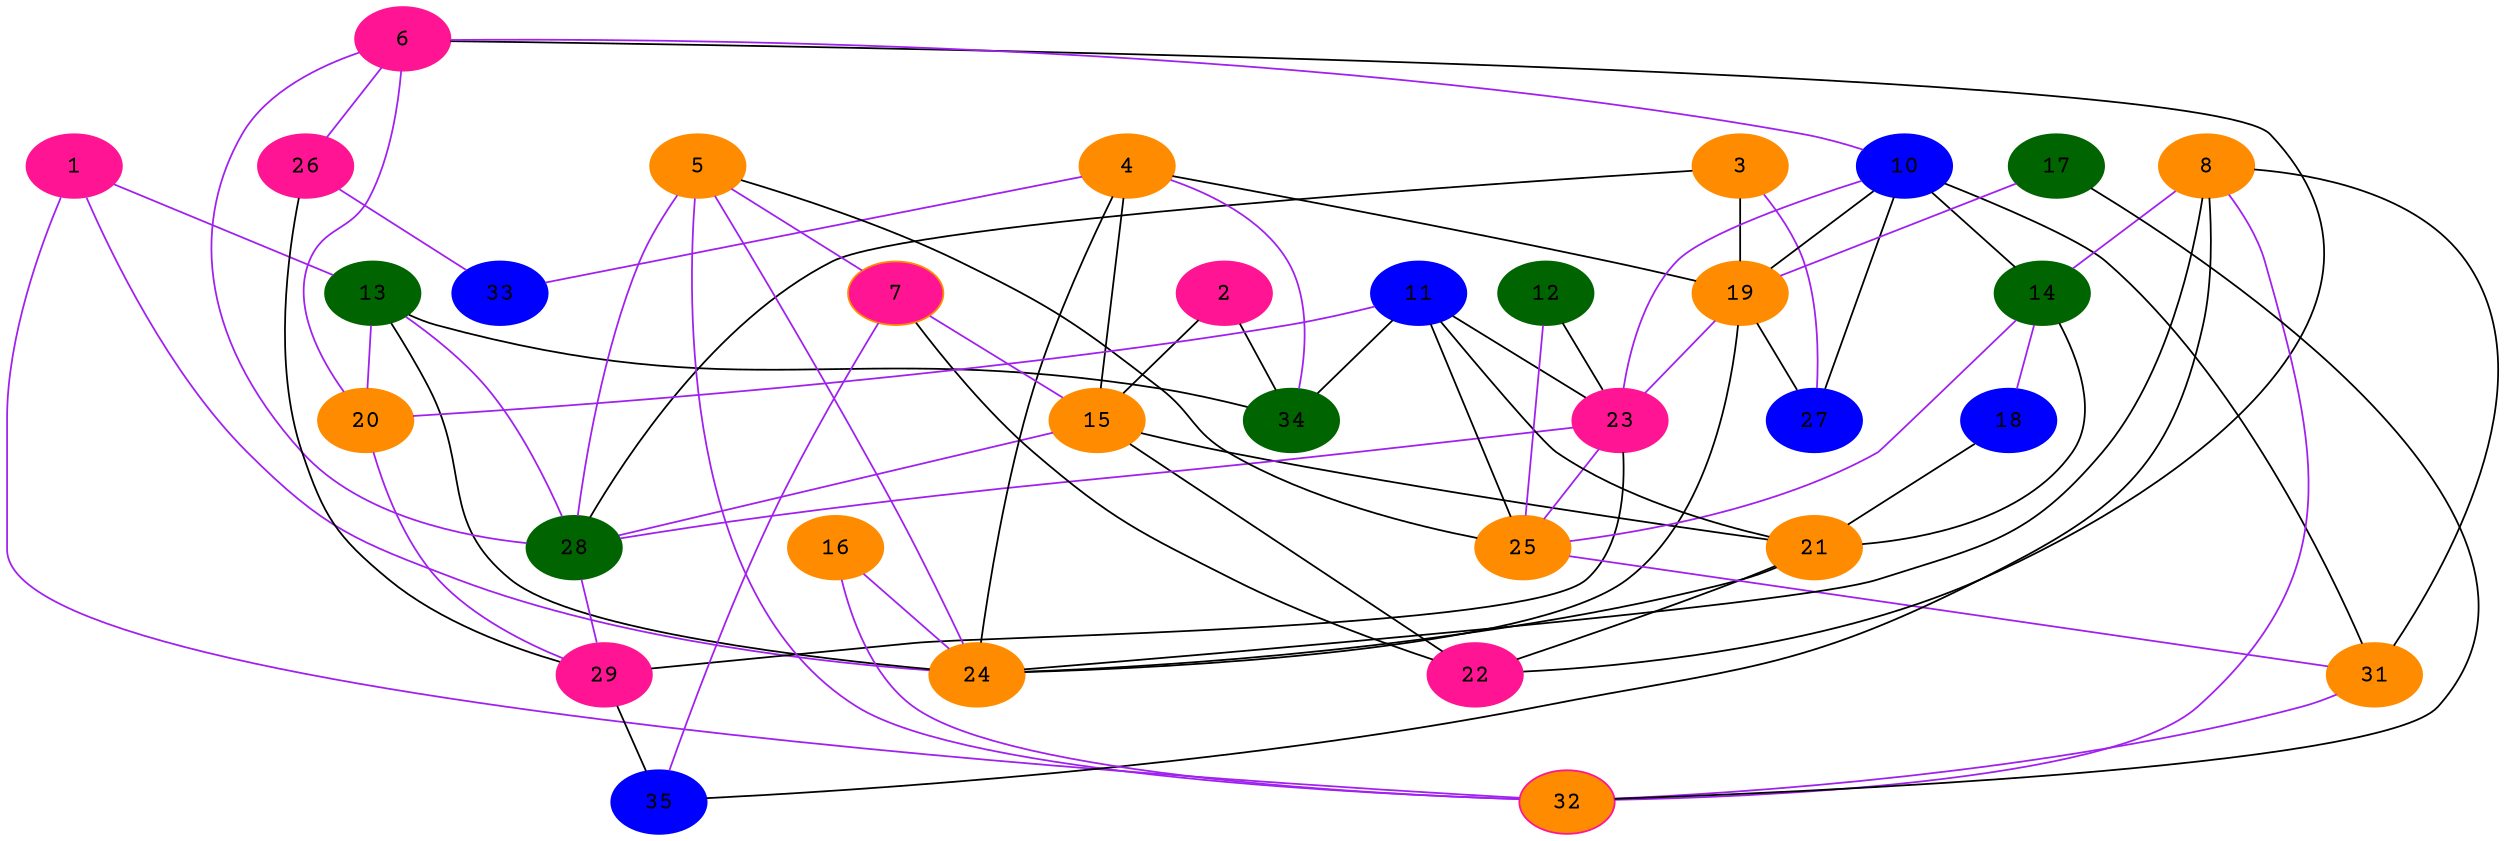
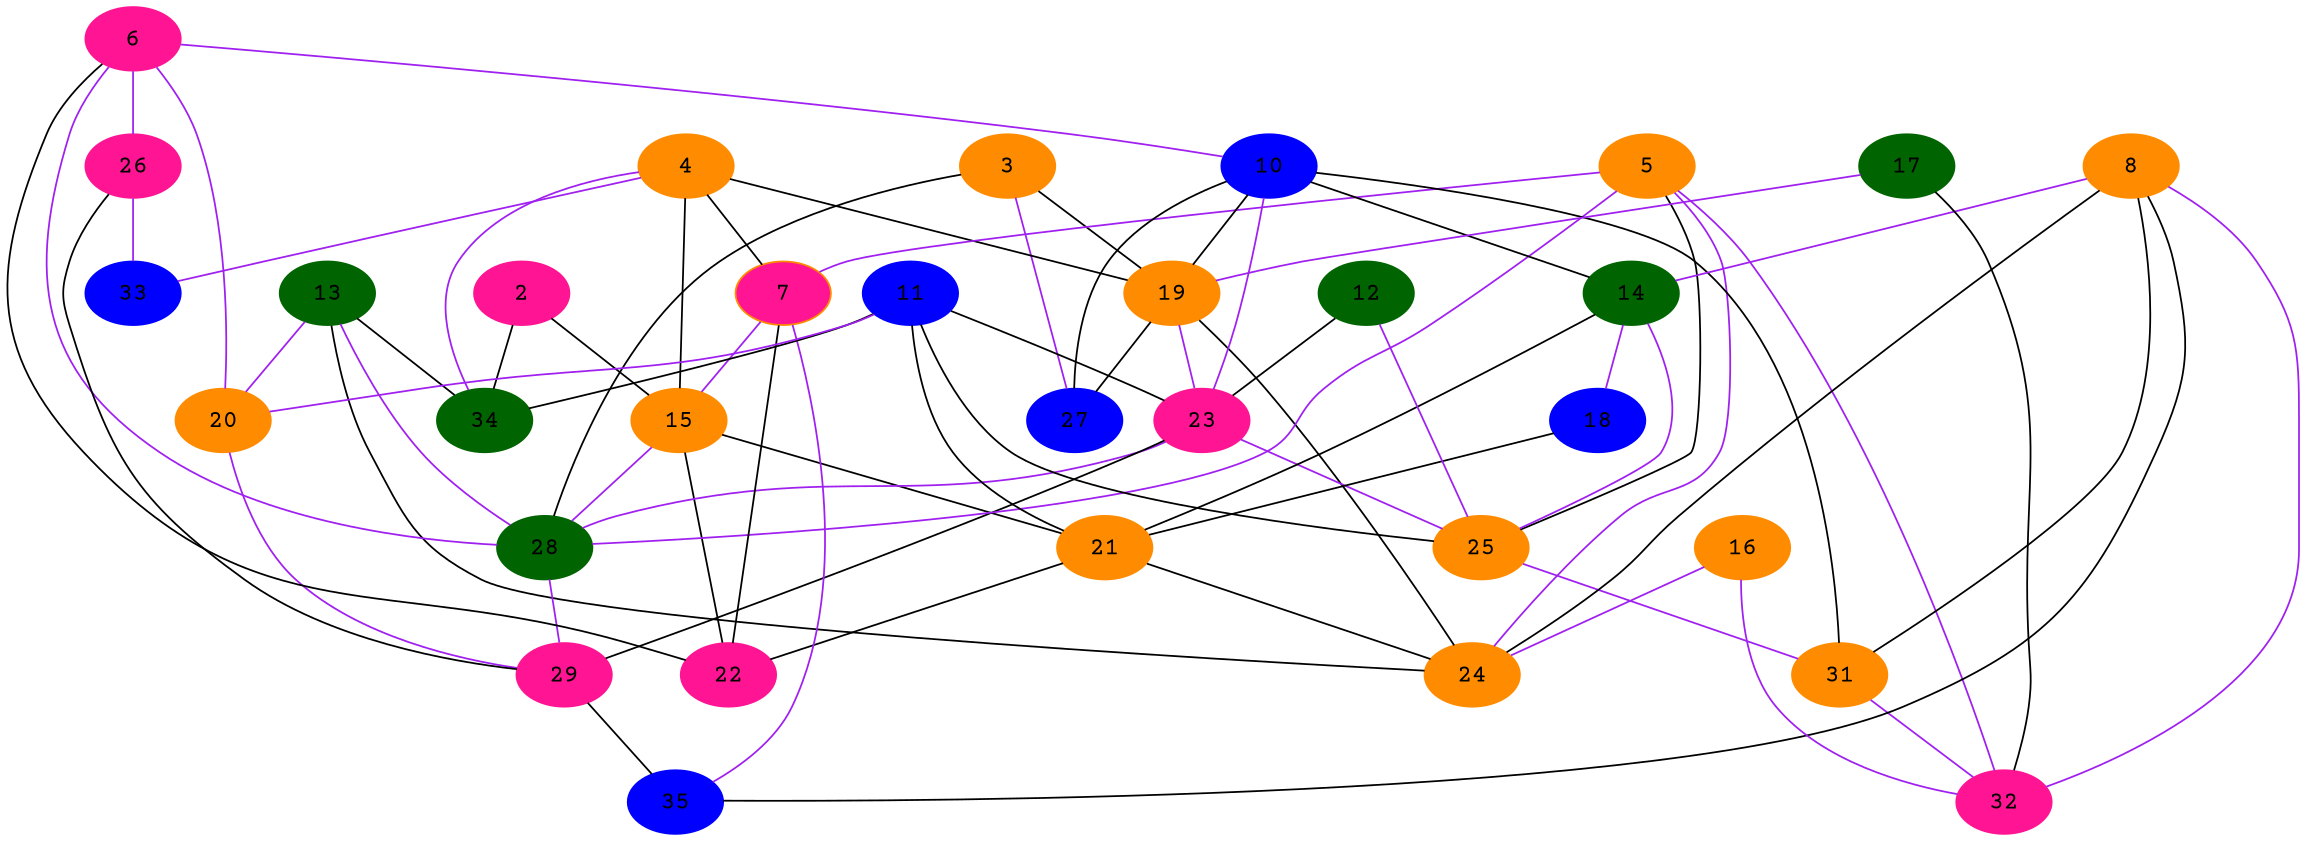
(74, 166) -> none
(1026, 413) -> (735, 230)
(1567, 802) -> (2004, 802)
